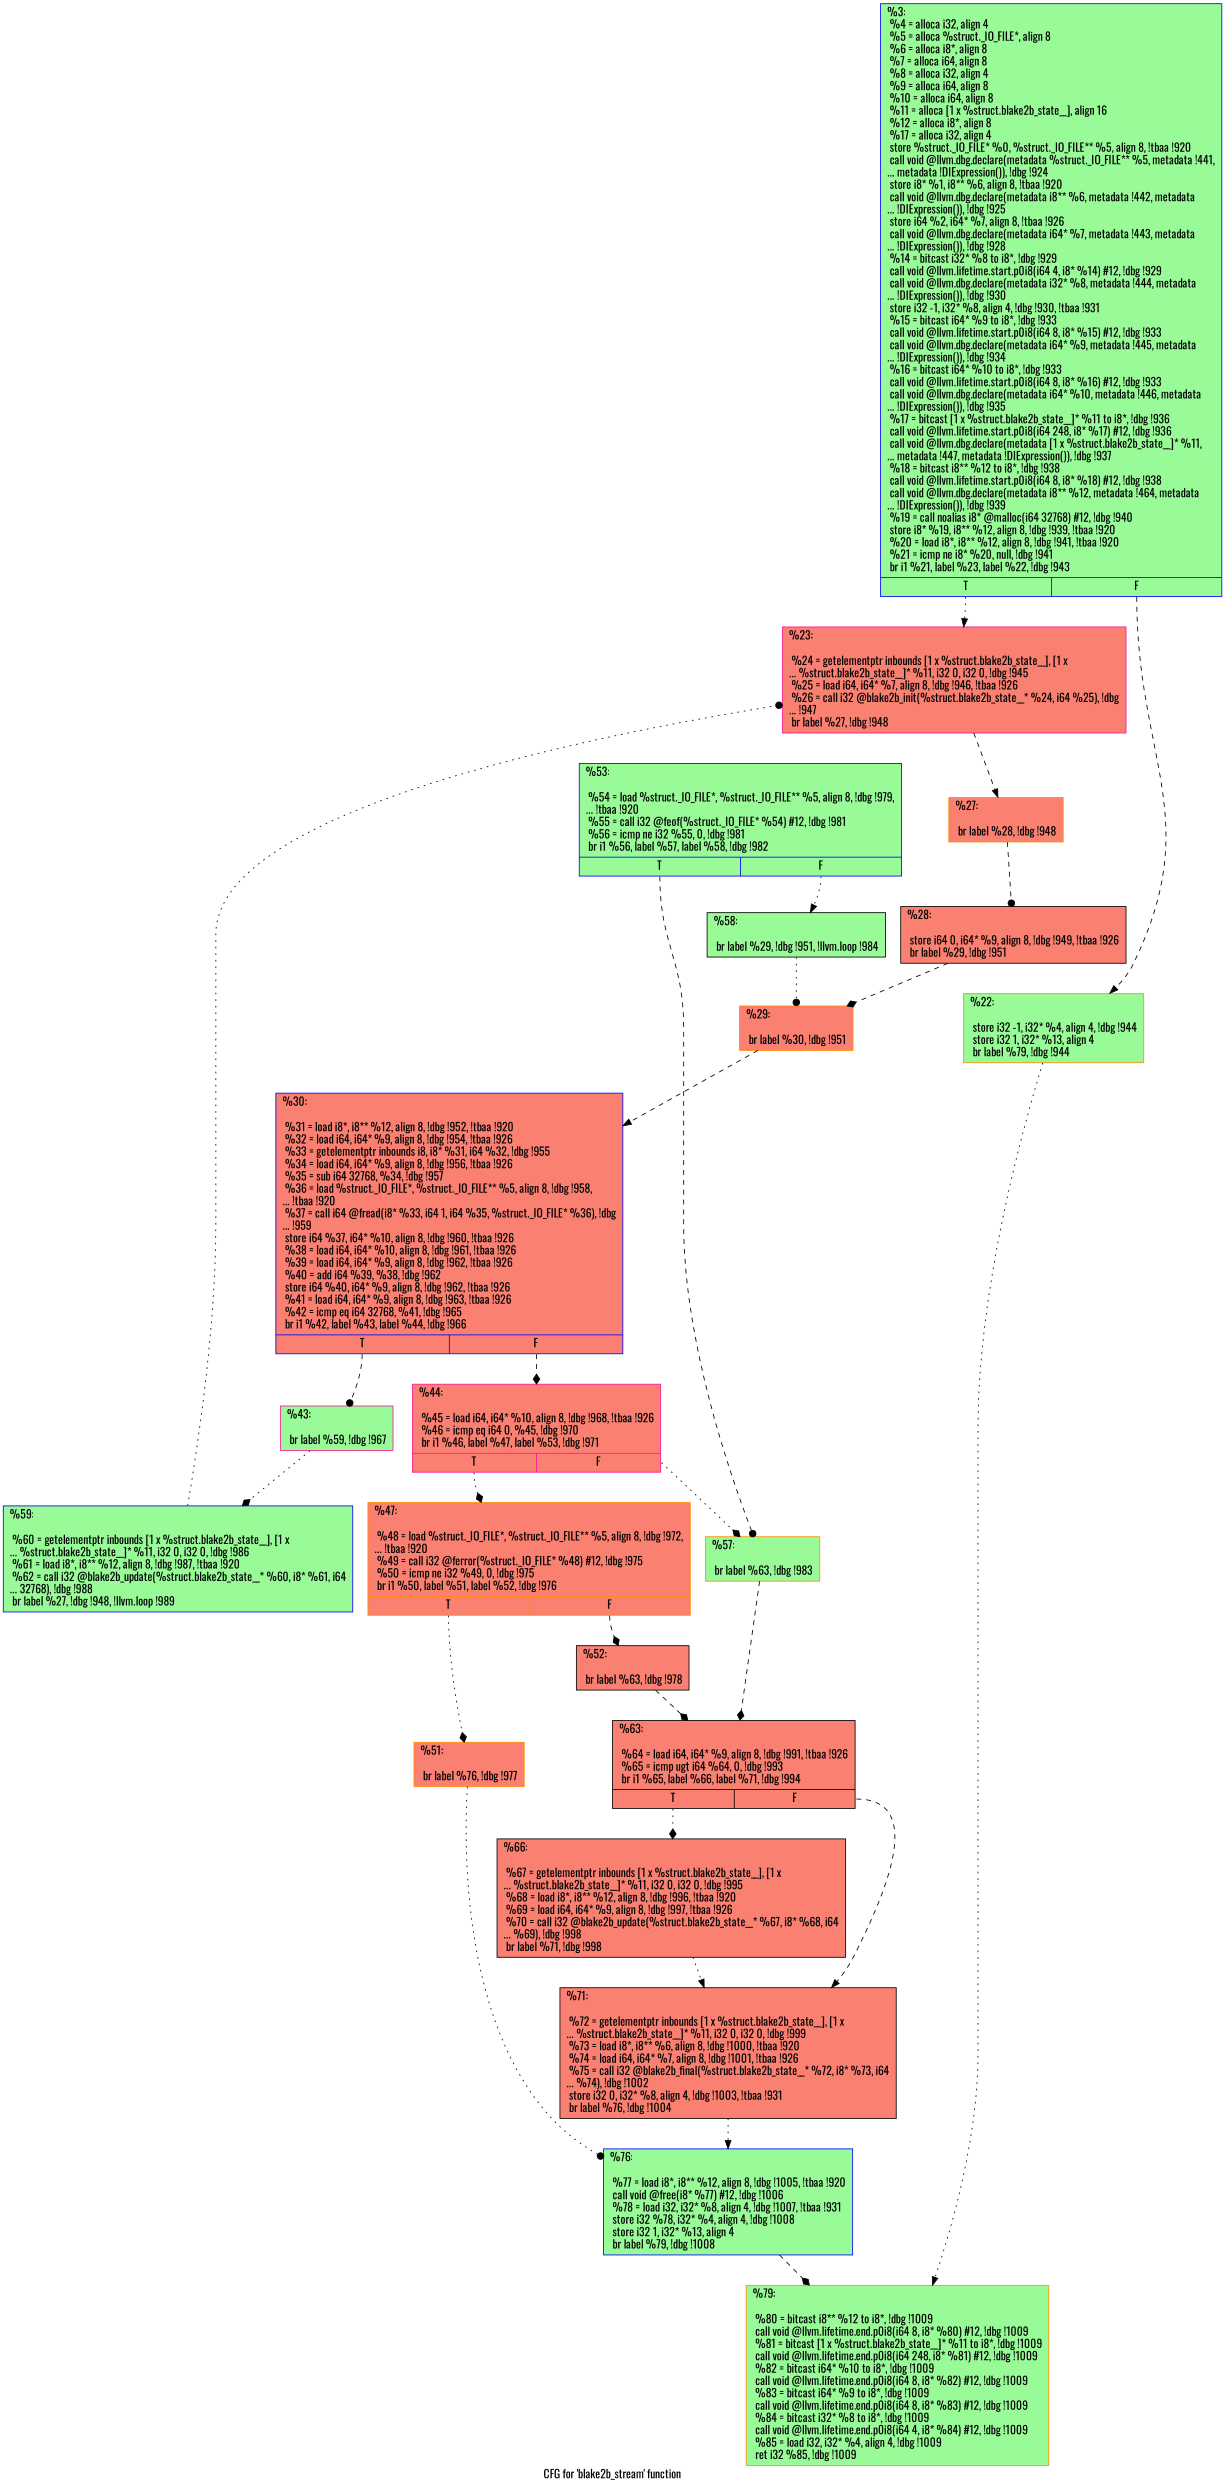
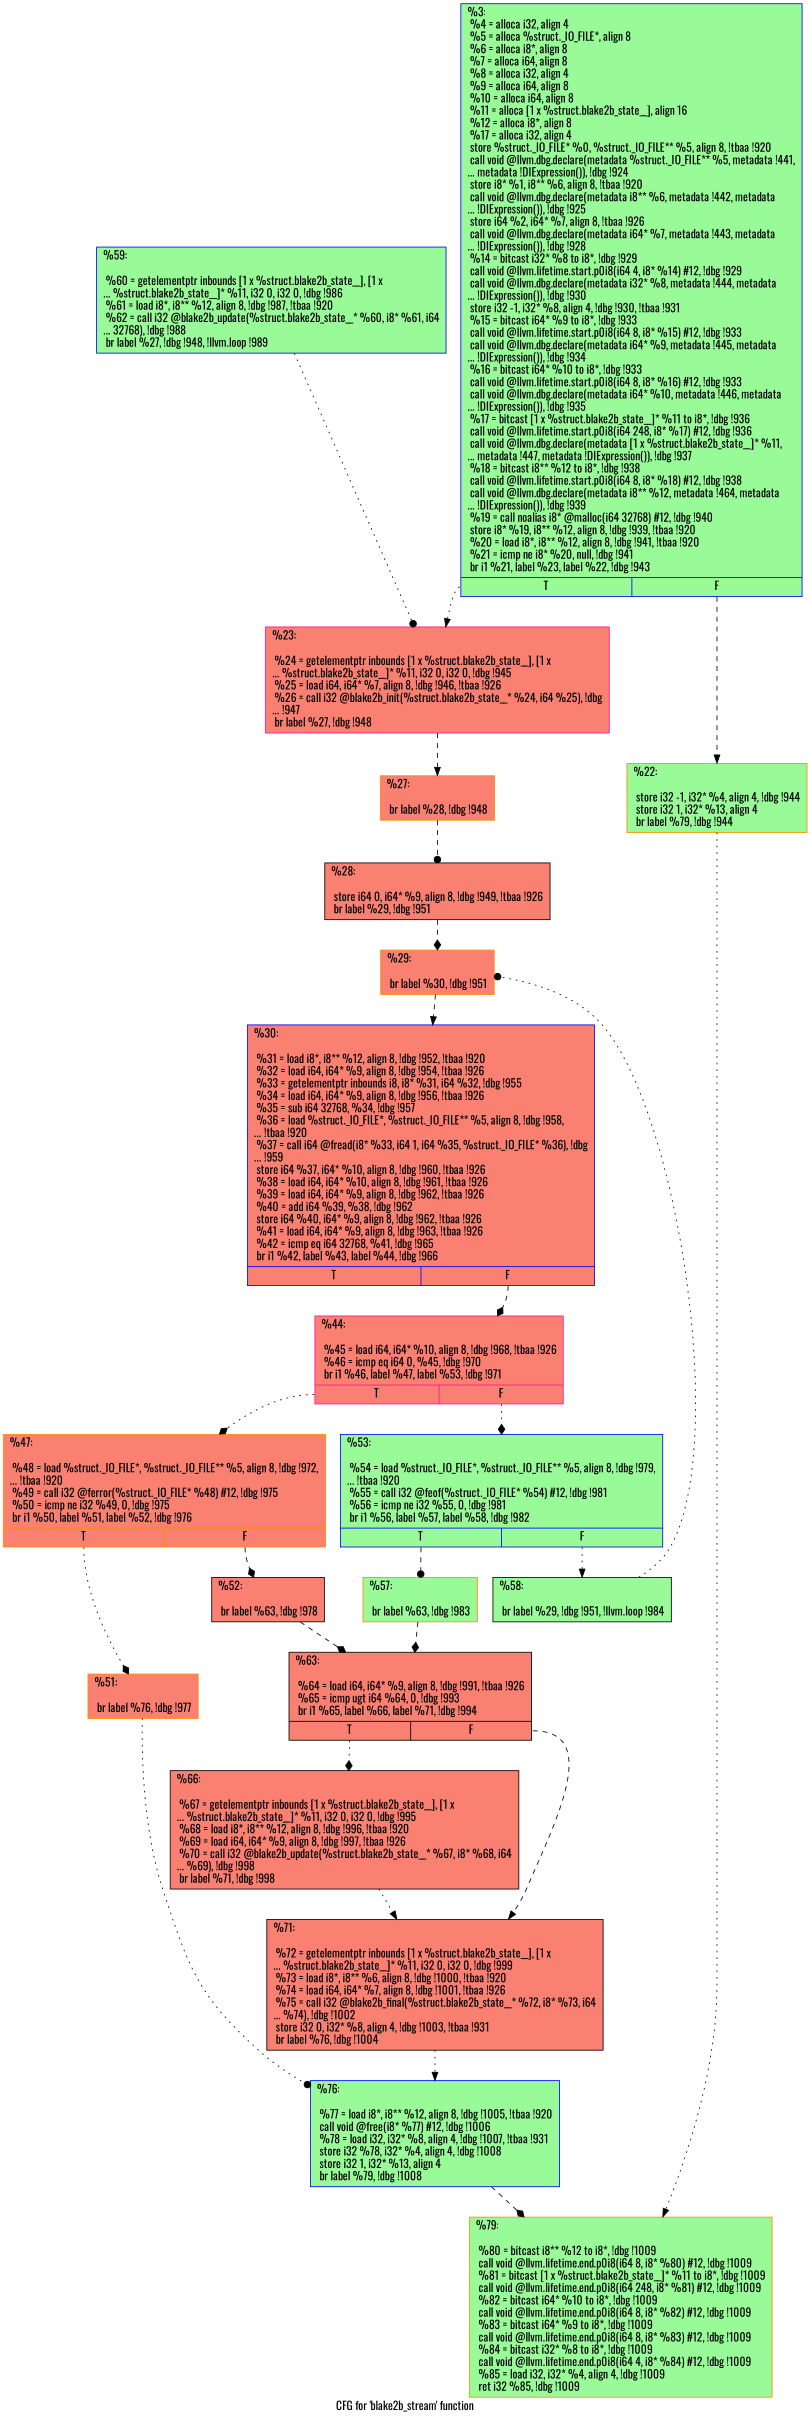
(337, 1428) -> none
(697, 1496) -> (502, 1414)
